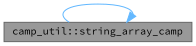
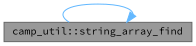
(98, 32) -> (98, 32)
